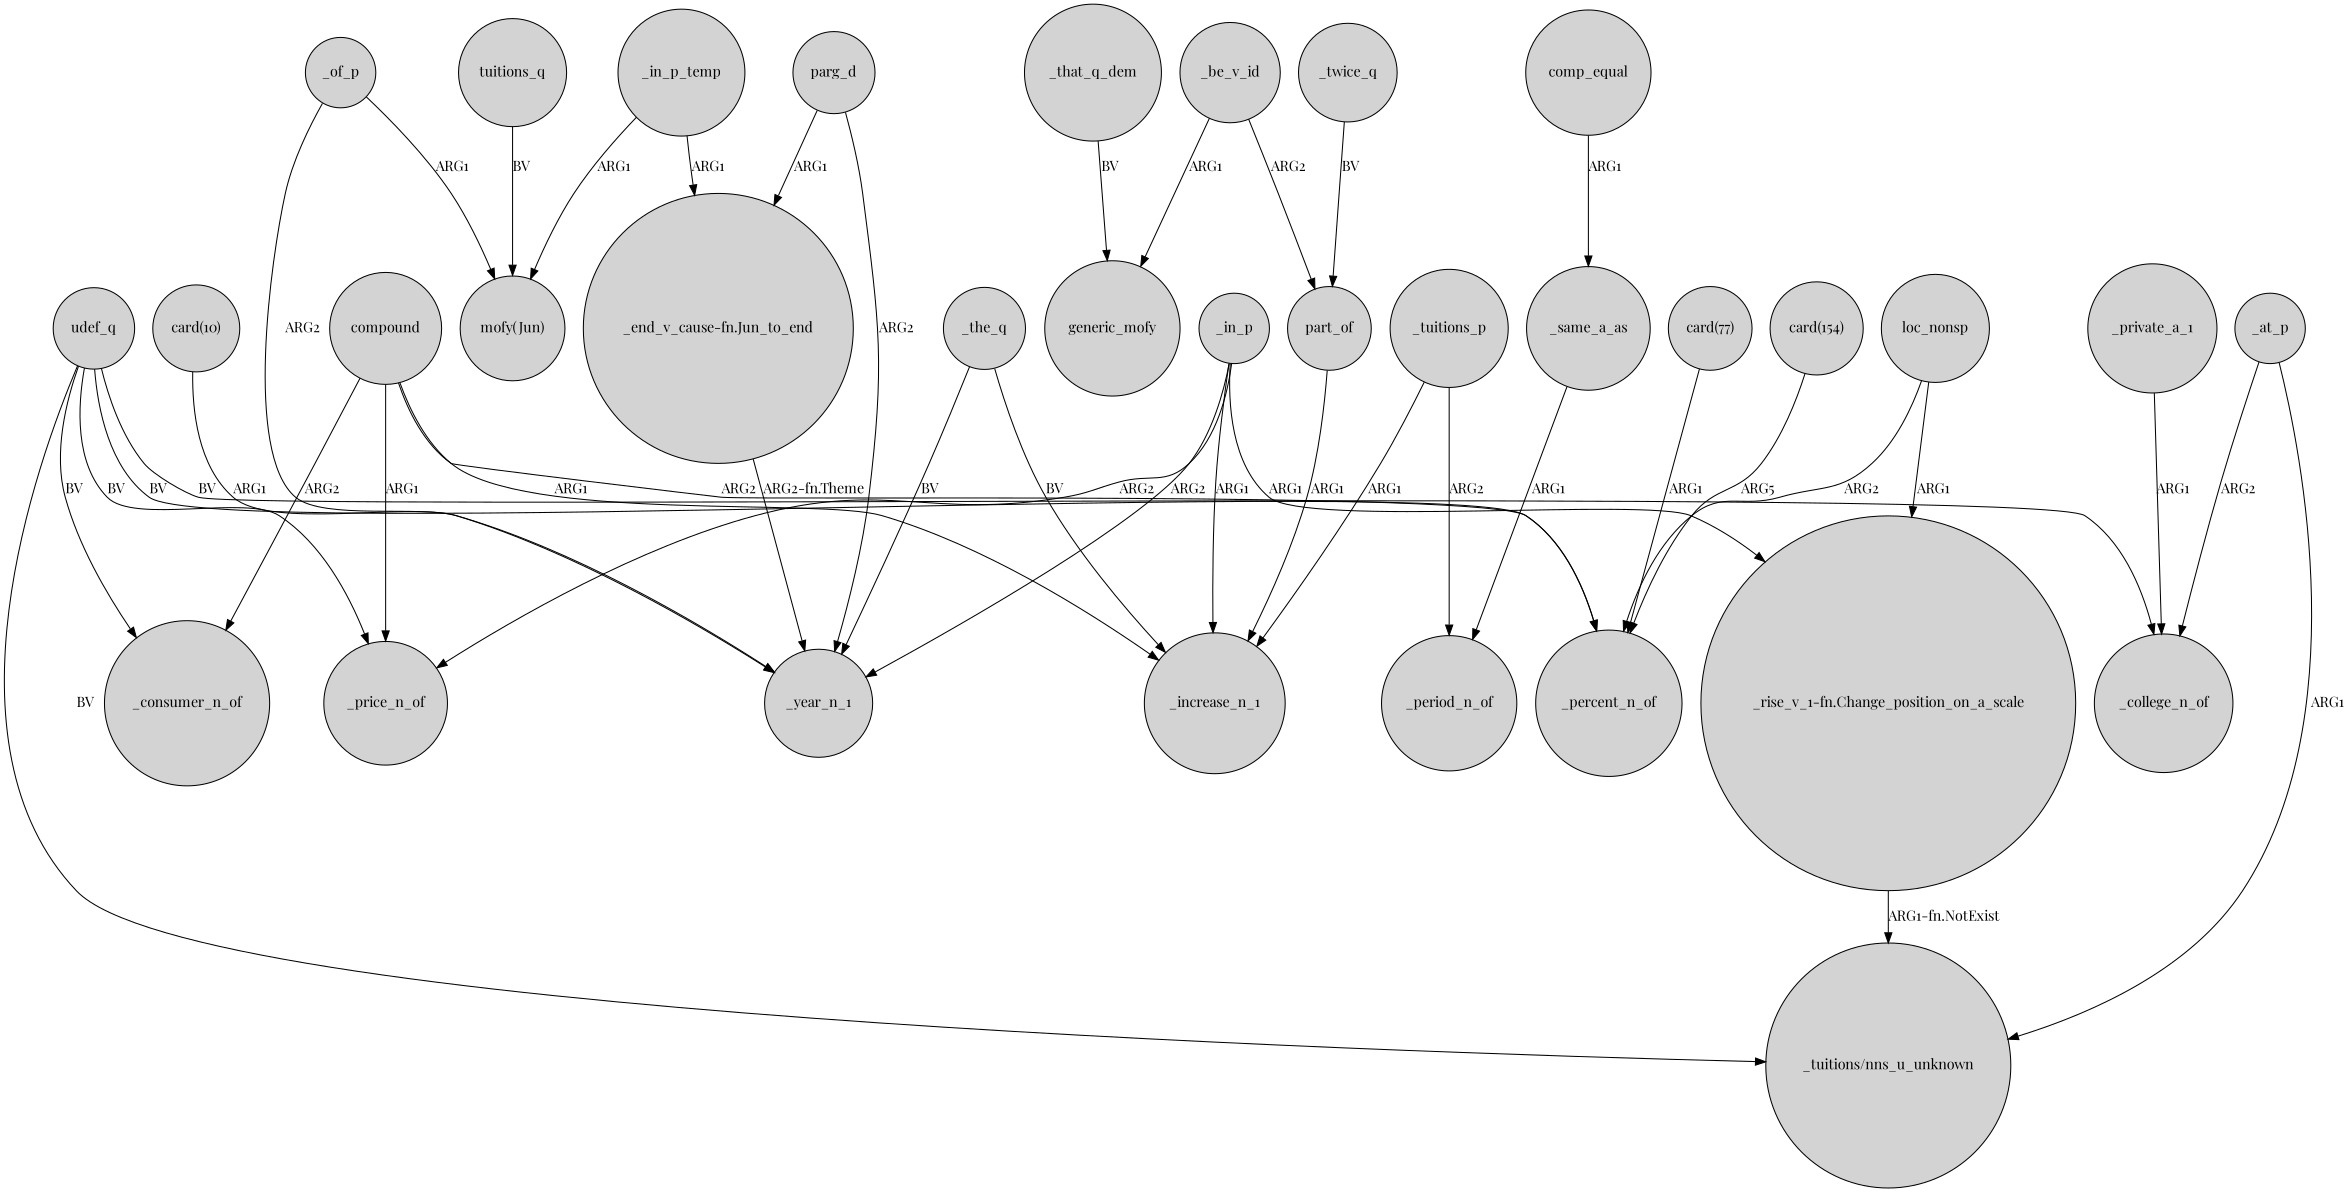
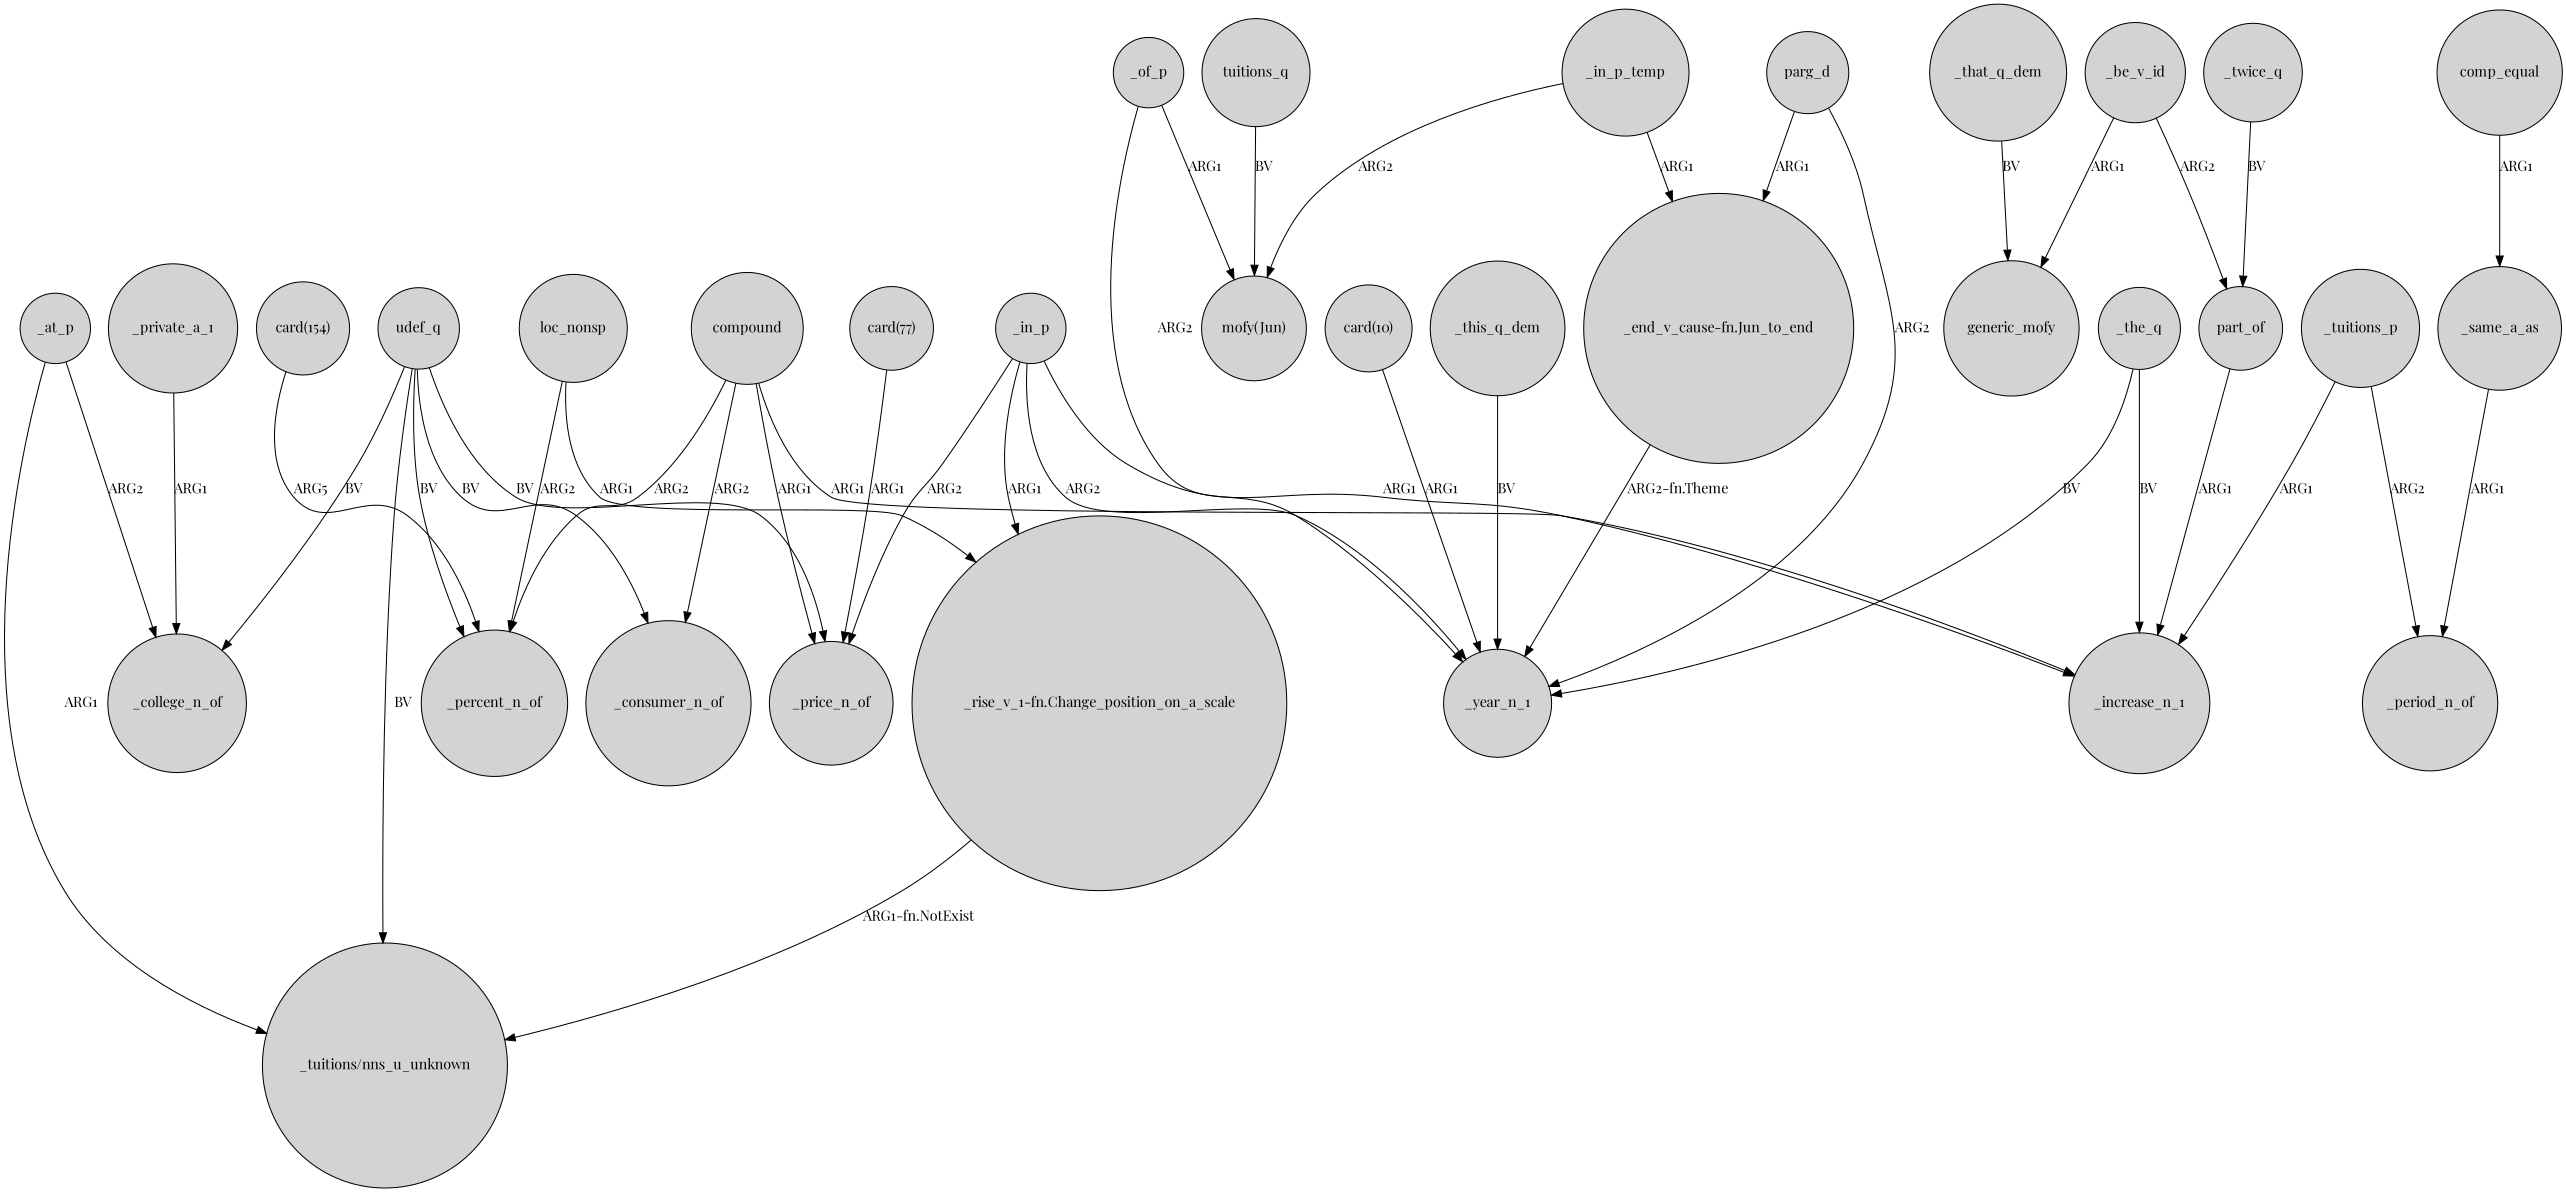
(614, 167) -> (1376, 167)
none -> (1498, 328)
(1665, 496) -> (869, 495)
